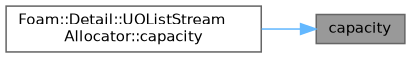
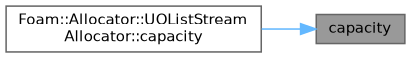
(134, 29) -> (134, 29)
